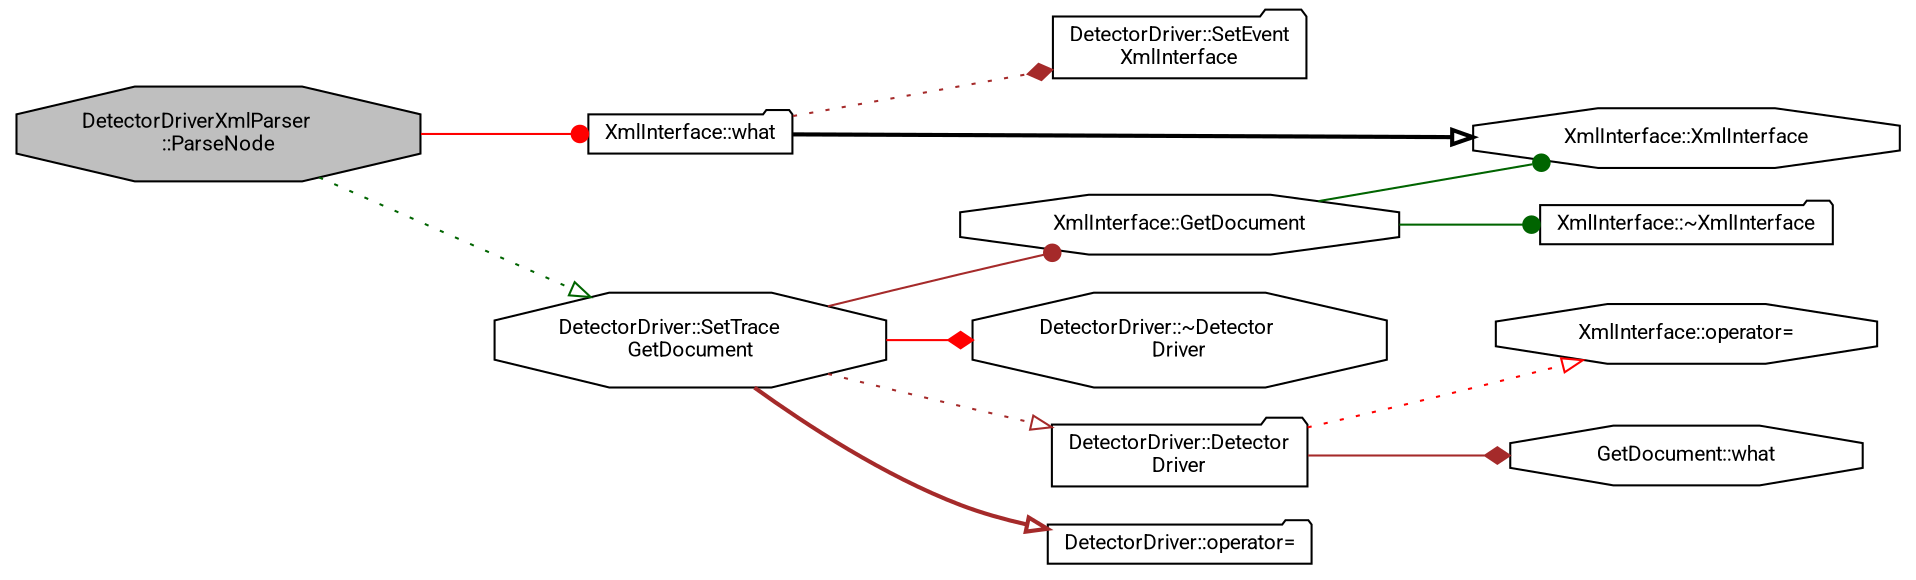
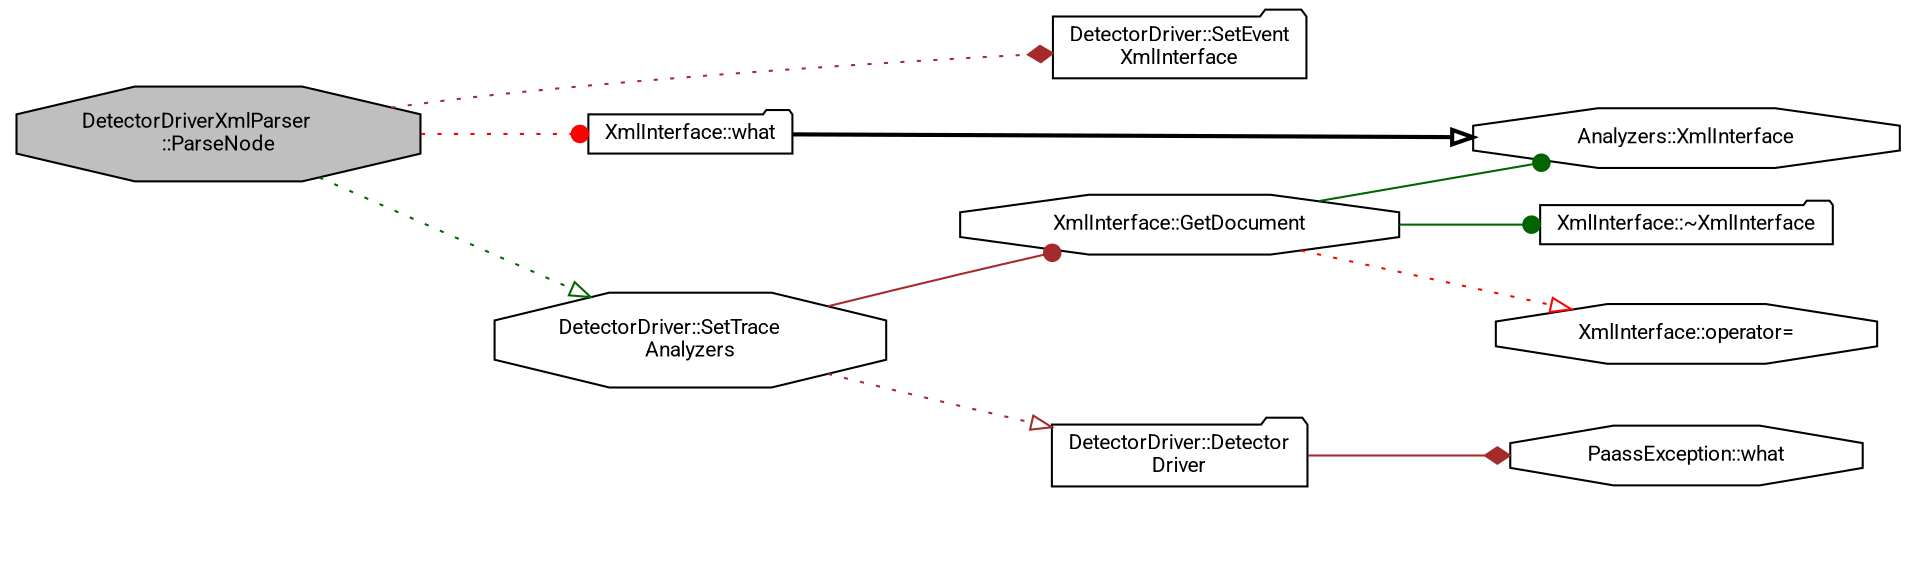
(910, 95) -> (709, 75)
(496, 134) -> (496, 134)
(1686, 138) -> (1686, 138)
(690, 340) -> (690, 340)
(1180, 340) -> none
(1435, 397) -> (1426, 278)
(1686, 456) -> (1686, 456)
(1180, 544) -> none
